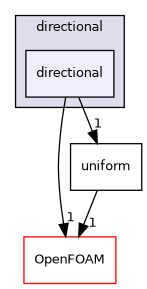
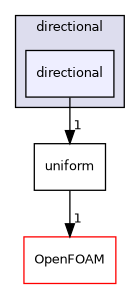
(59, 160) -> none
